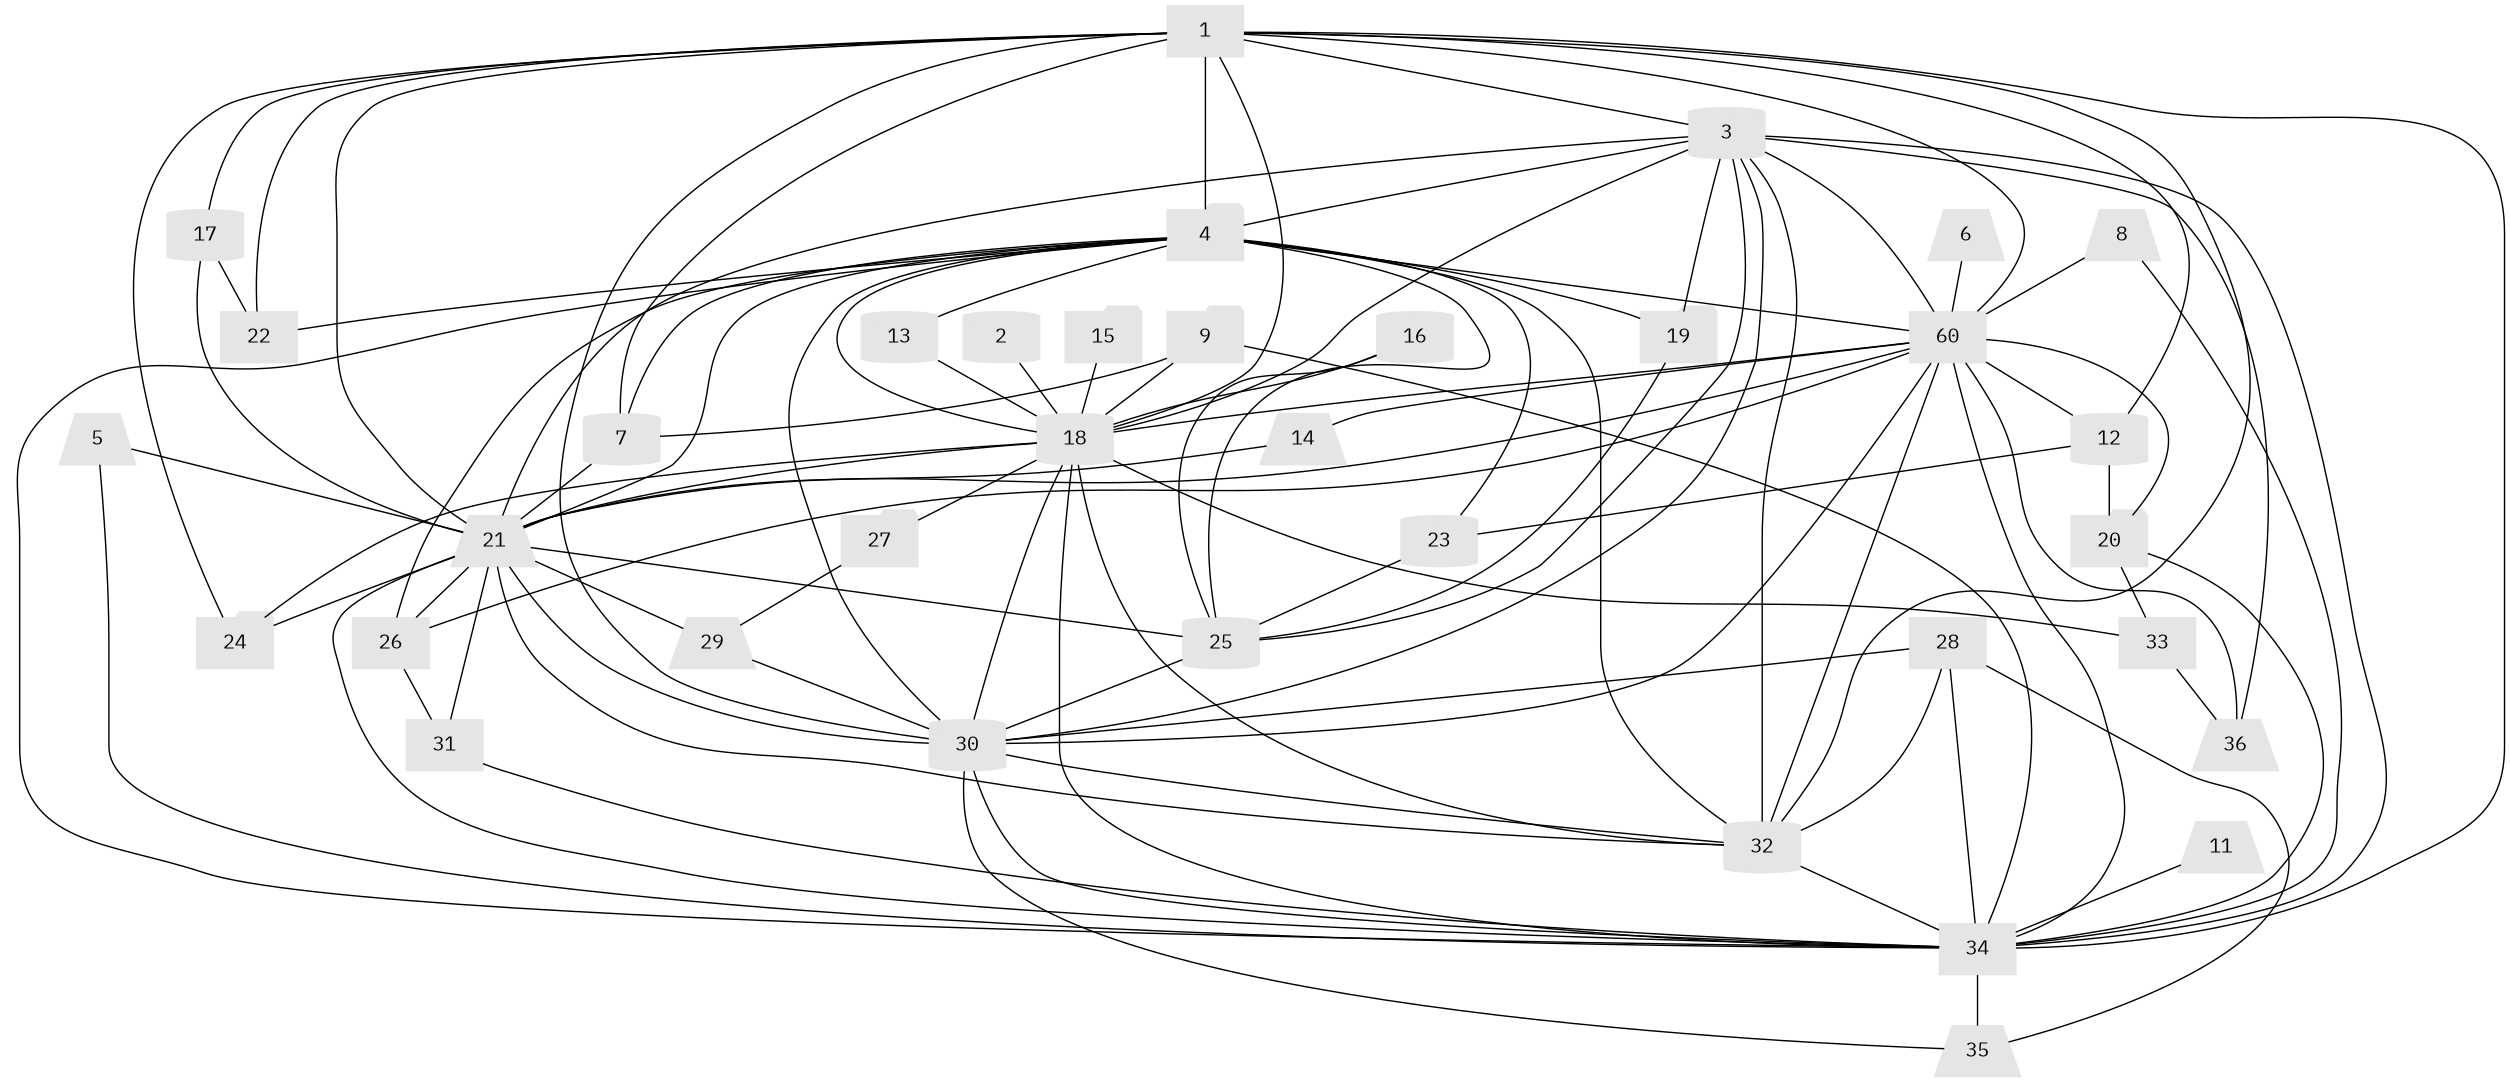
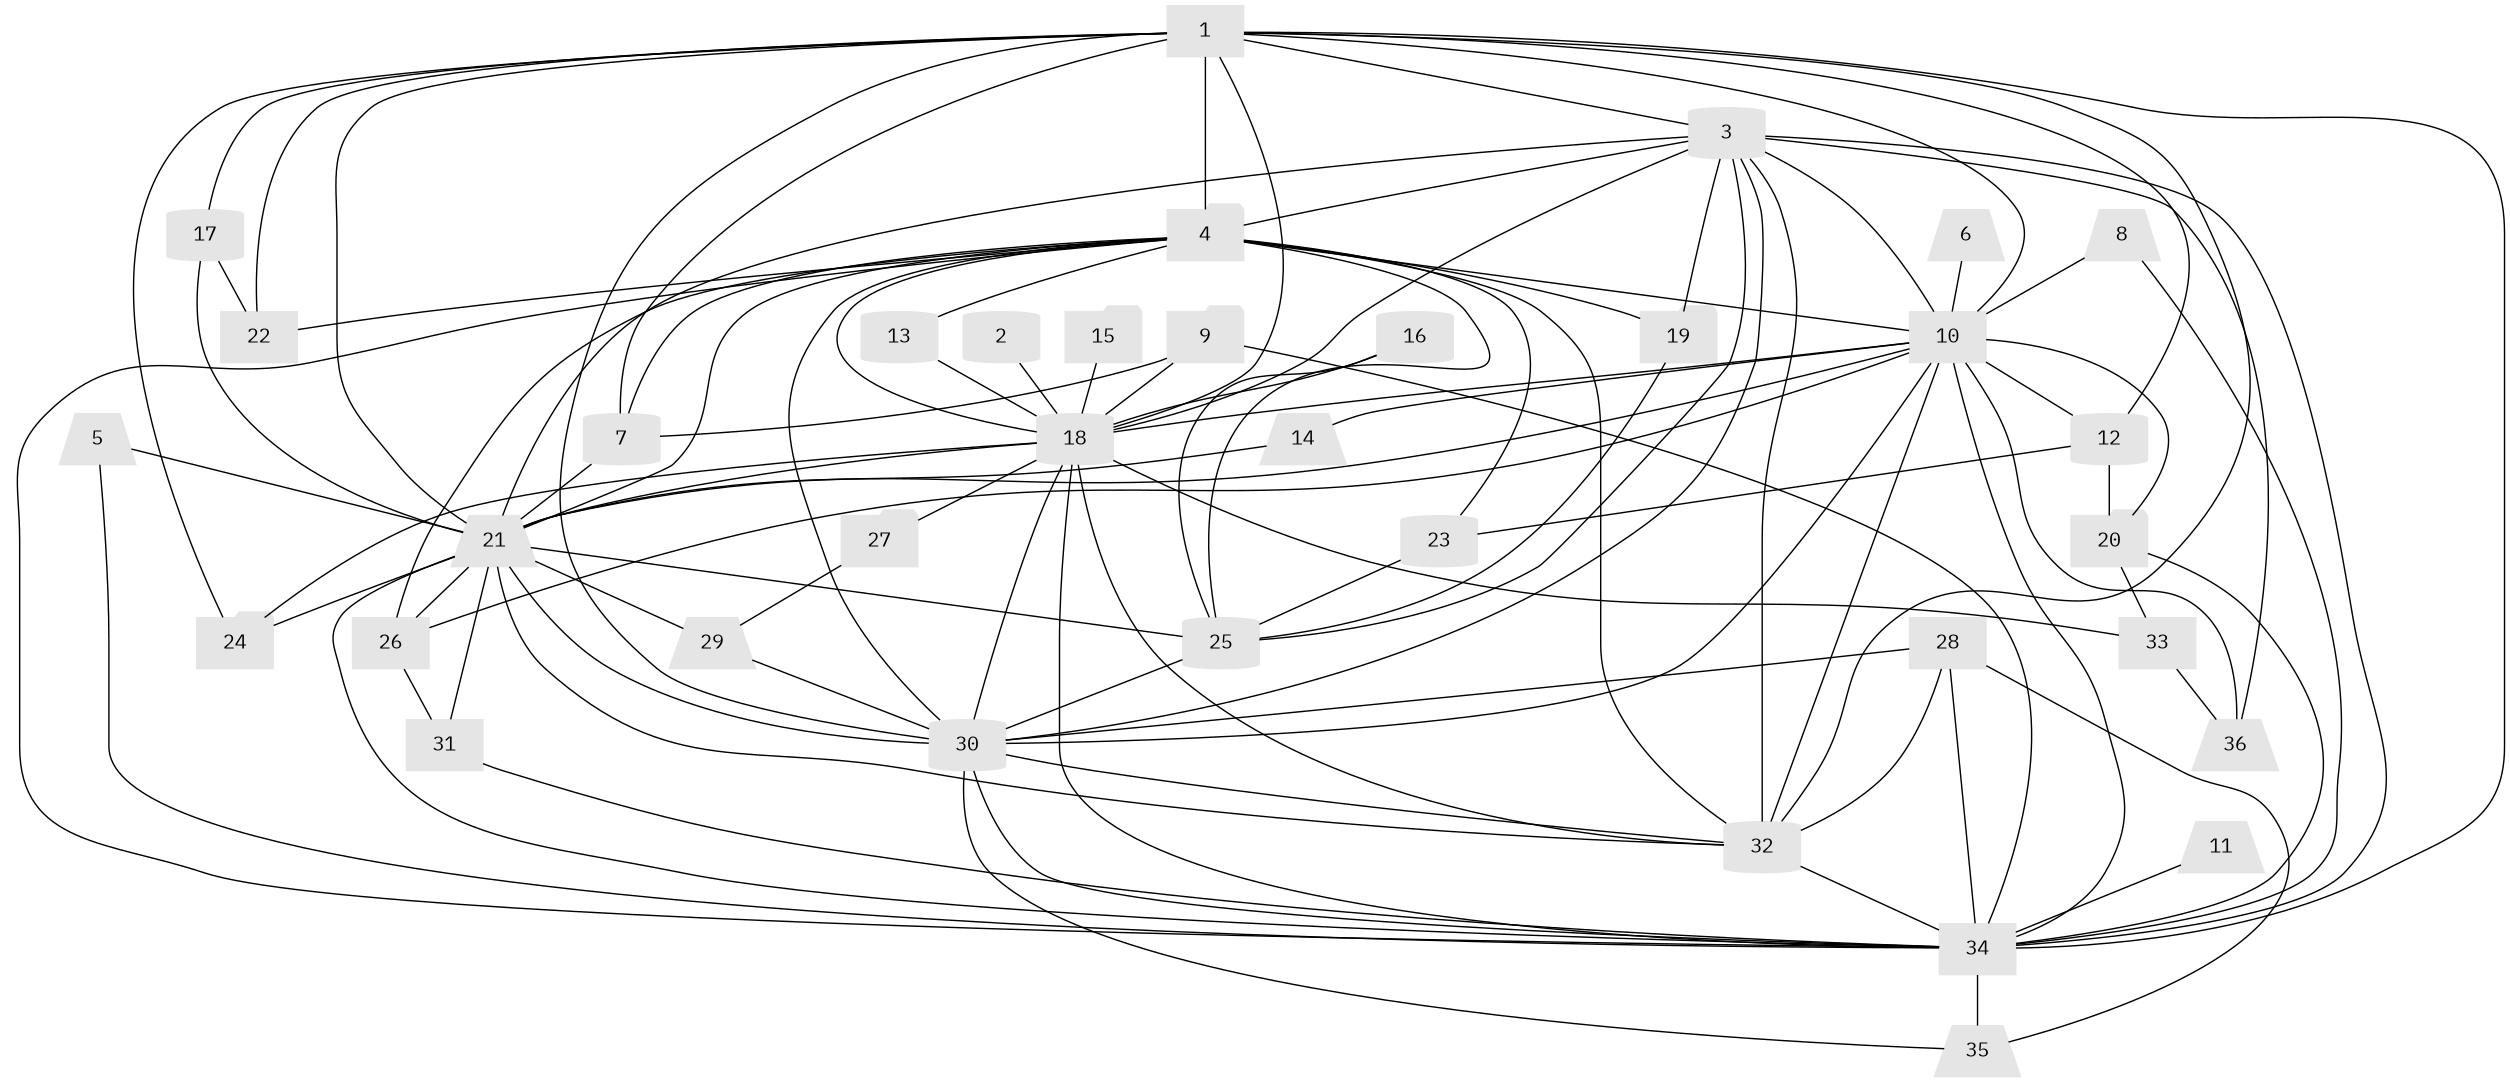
(1948, 337) -> (1948, 337)
